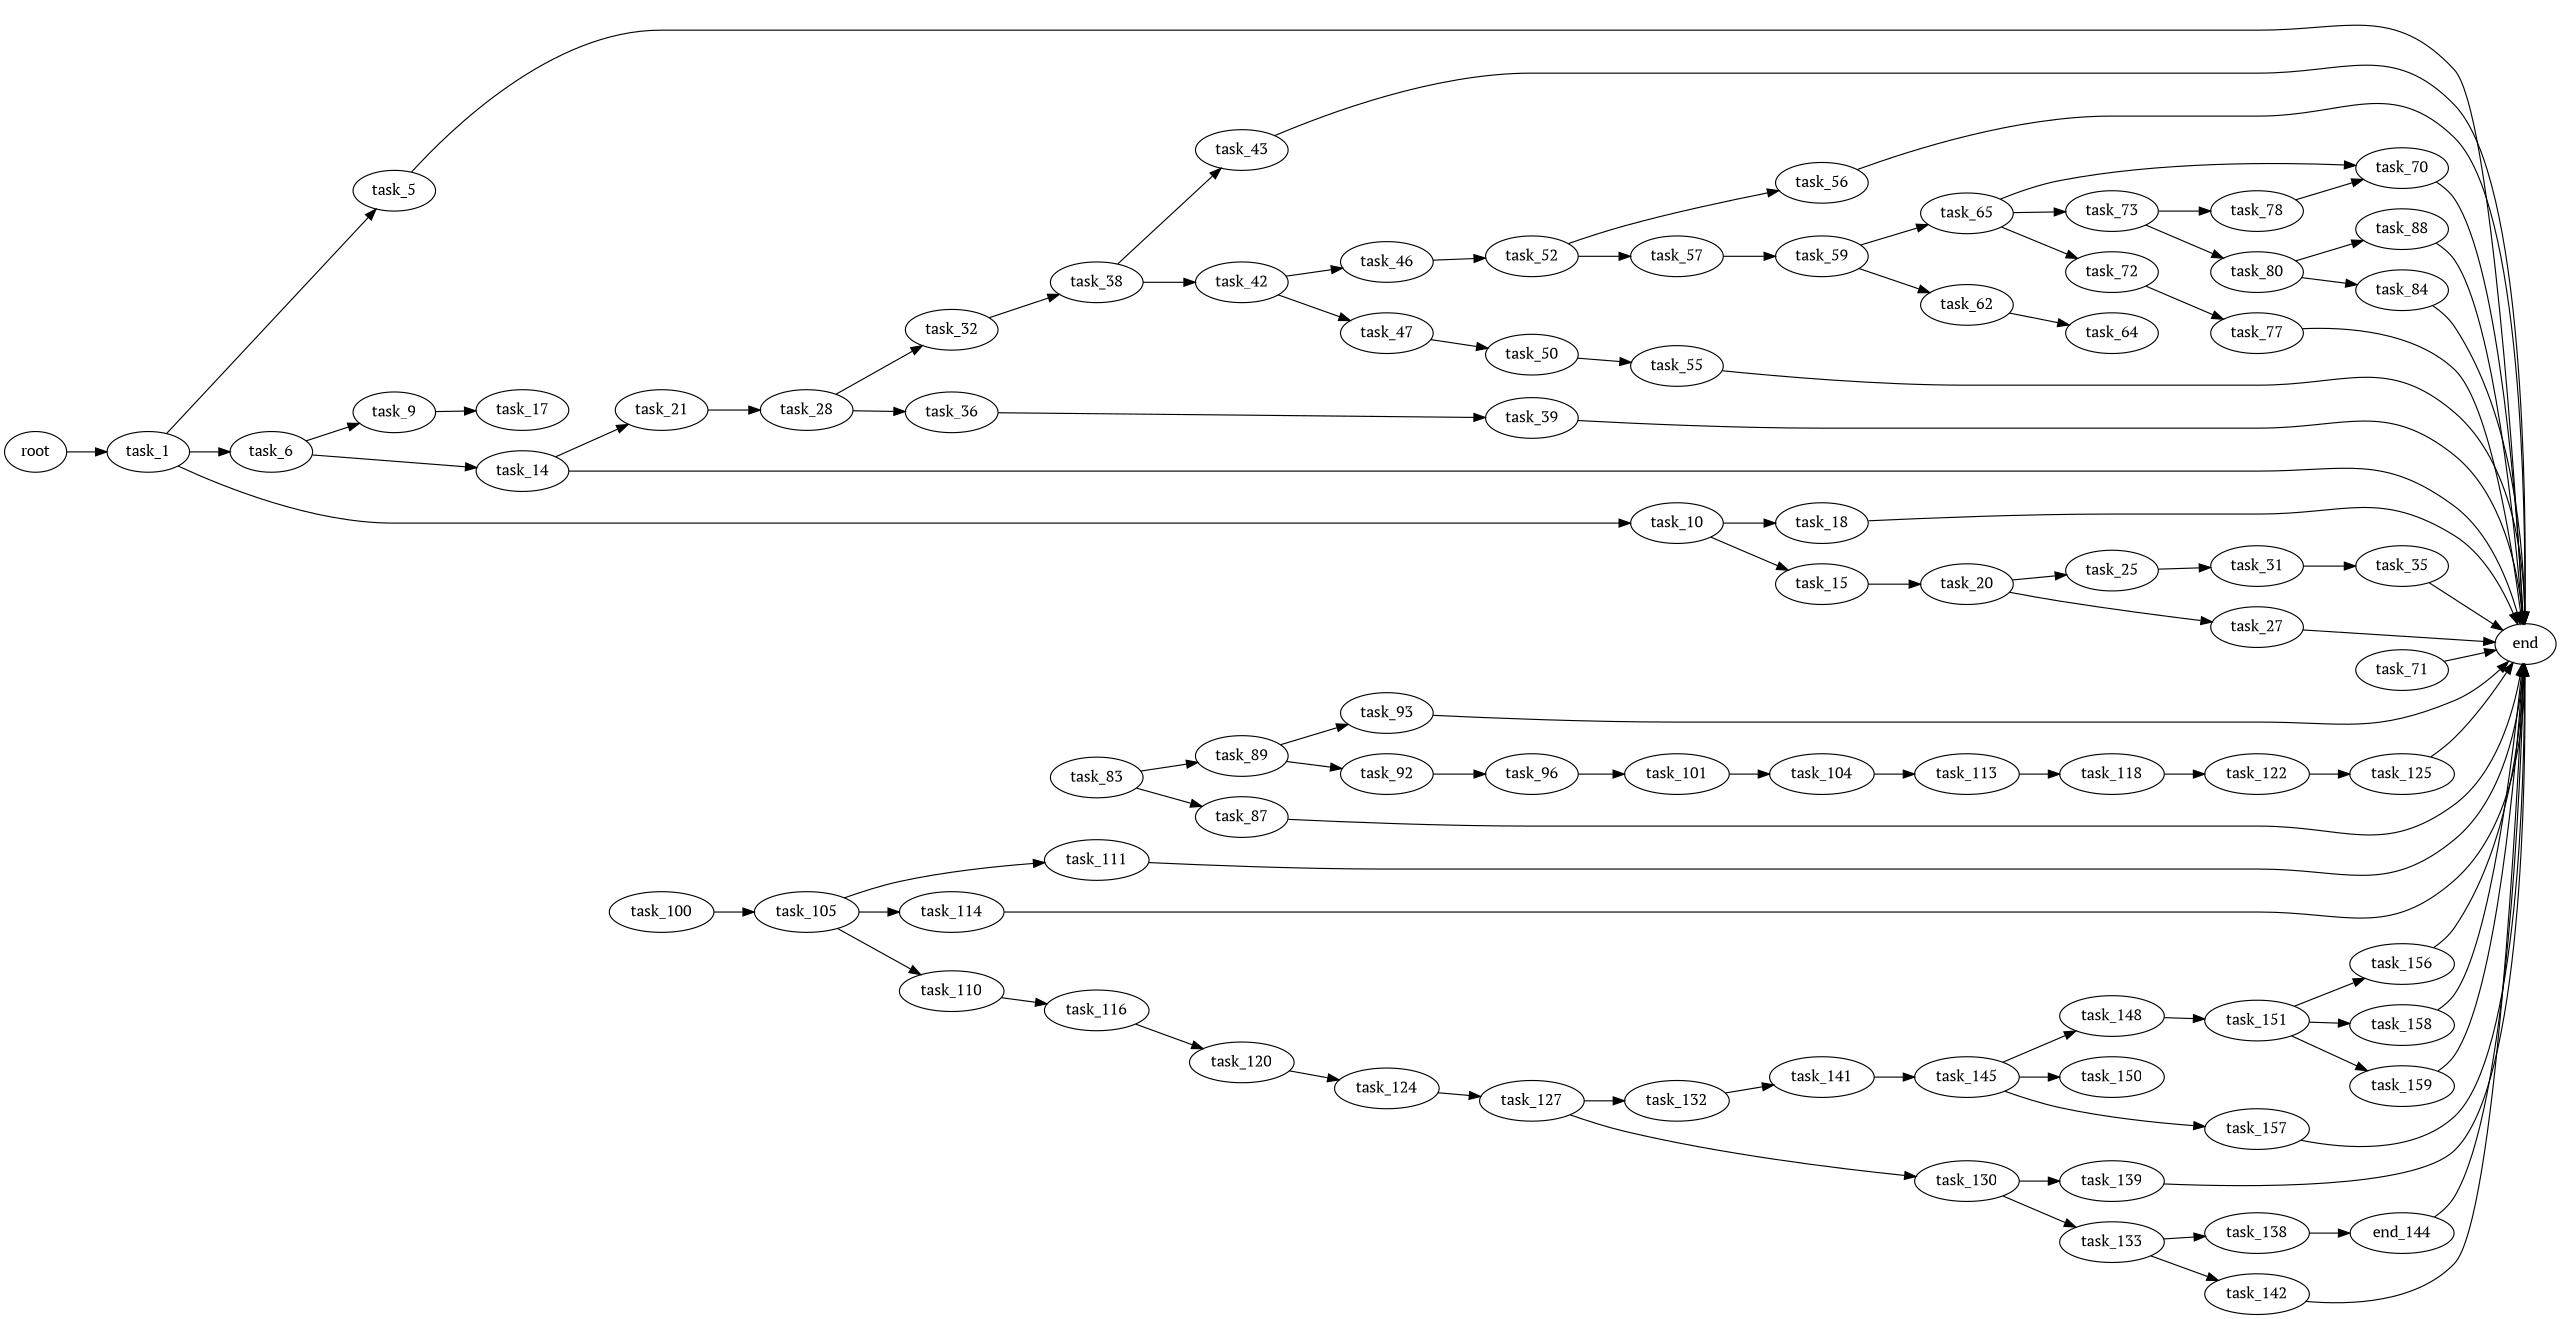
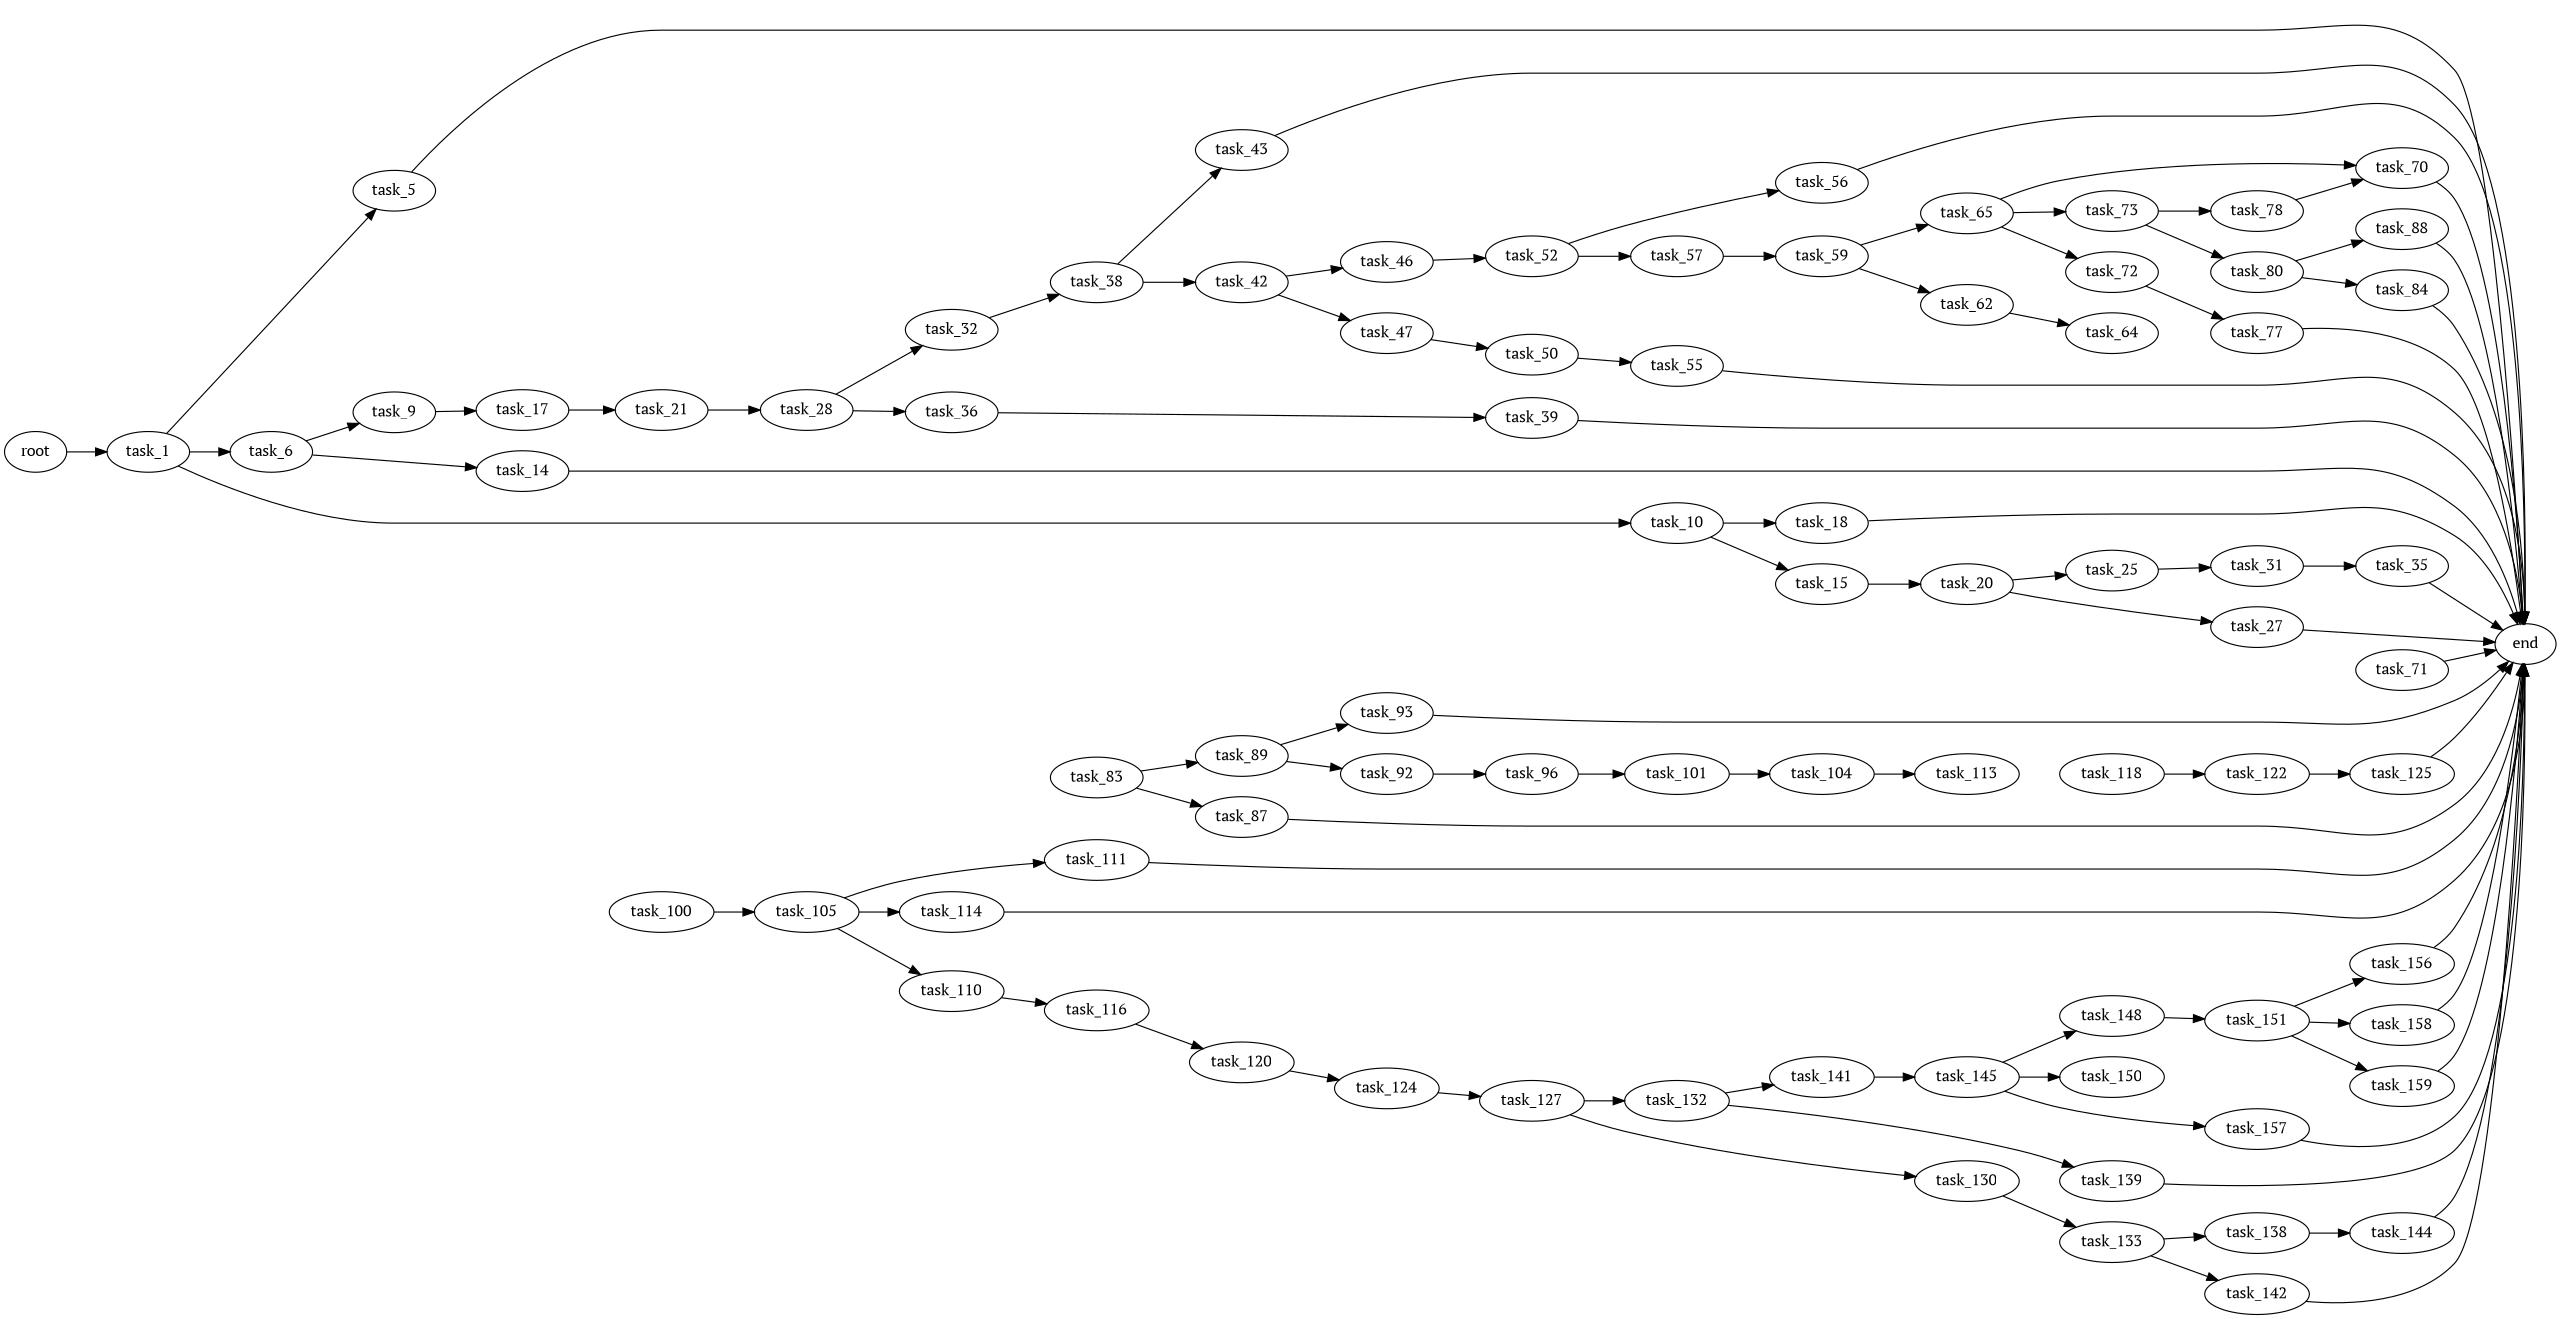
(587, 443) -> (586, 410)
(2034, 774) -> none
(2034, 1181) -> (1897, 1127)
(2402, 1233) -> (2402, 1233)
